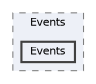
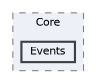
(48, 23) -> (48, 23)
